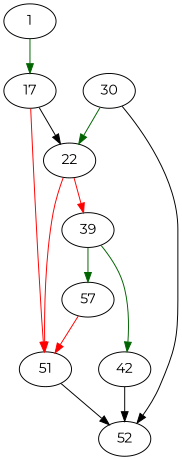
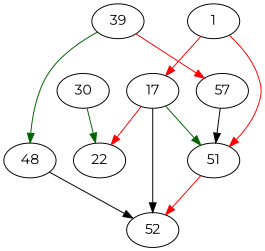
(30, 51) -> (187, 52)
(47, 121) -> (129, 122)
(78, 191) -> none
(36, 225) -> (180, 122)
(178, 257) -> (153, 156)
(47, 259) -> (261, 86)
(88, 260) -> (166, 53)
(69, 330) -> (219, 121)
(125, 369) -> (30, 160)
(81, 401) -> (187, 192)
